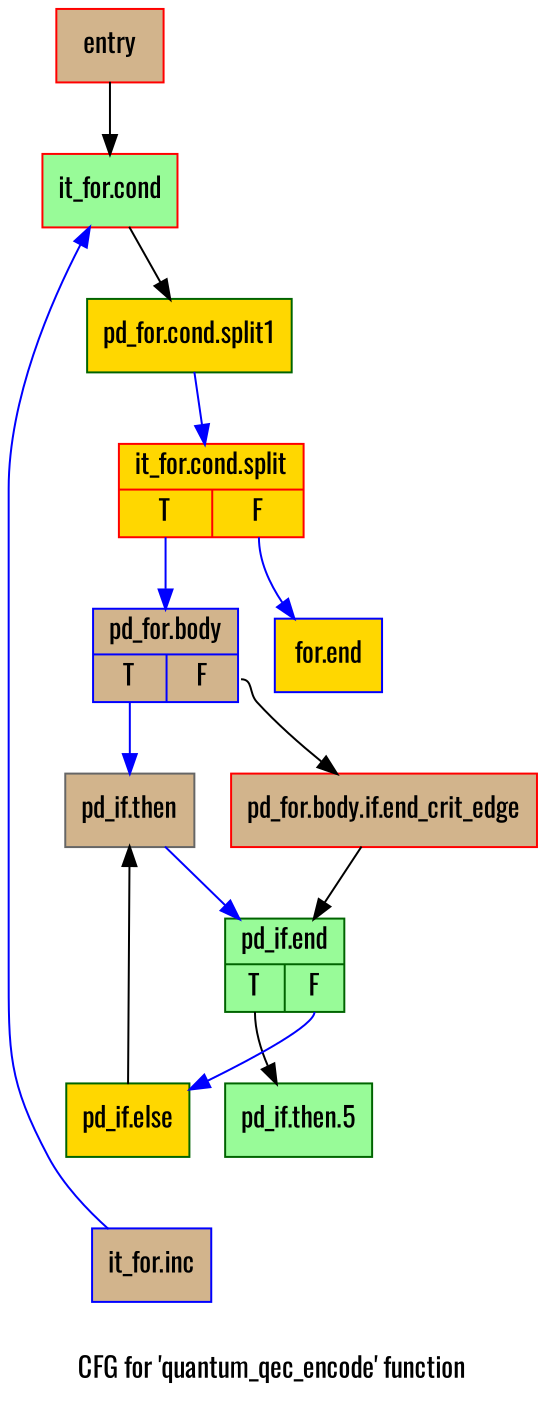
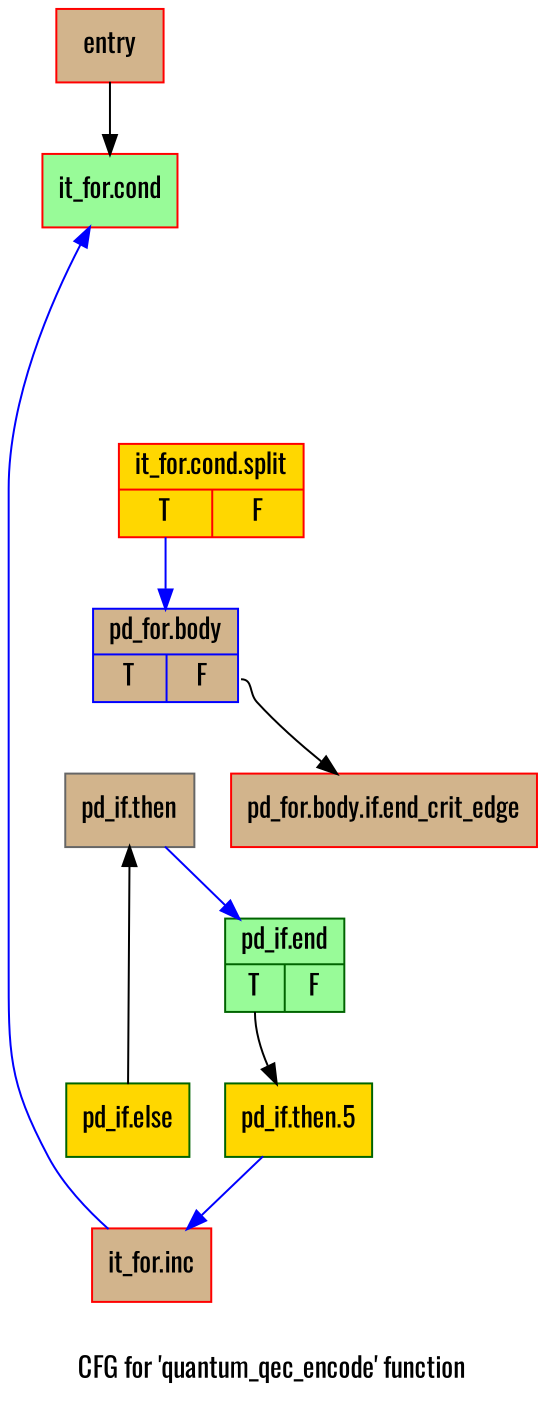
(189, 336) -> none
(328, 655) -> none
(130, 728) -> none
(343, 875) -> none
(273, 1046) -> none
(299, 1120) -> (299, 1120)
none -> (232, 1186)
(152, 1265) -> (152, 1265)
